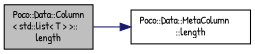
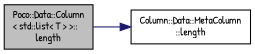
(191, 27) -> (191, 27)
